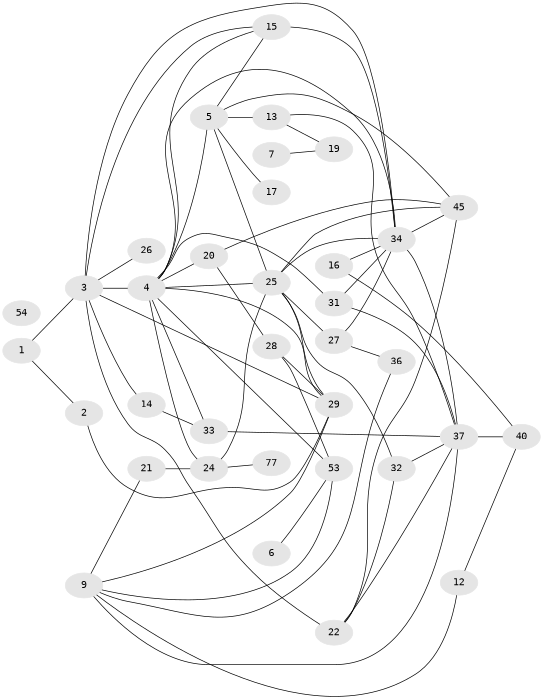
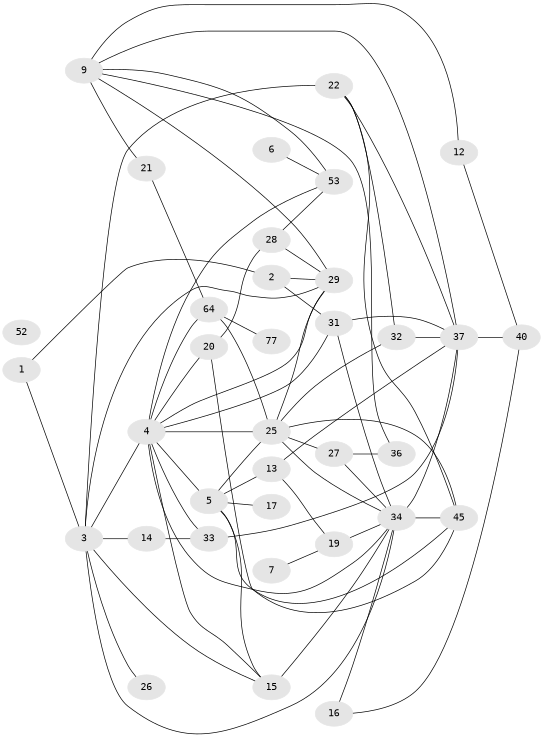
none -> (303, 301)
(22, 313) -> (22, 332)
(209, 469) -> (209, 310)
none -> (365, 531)
